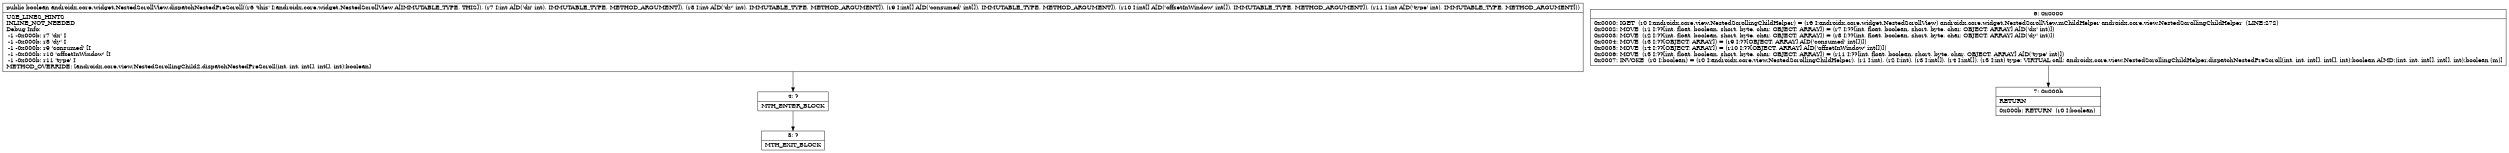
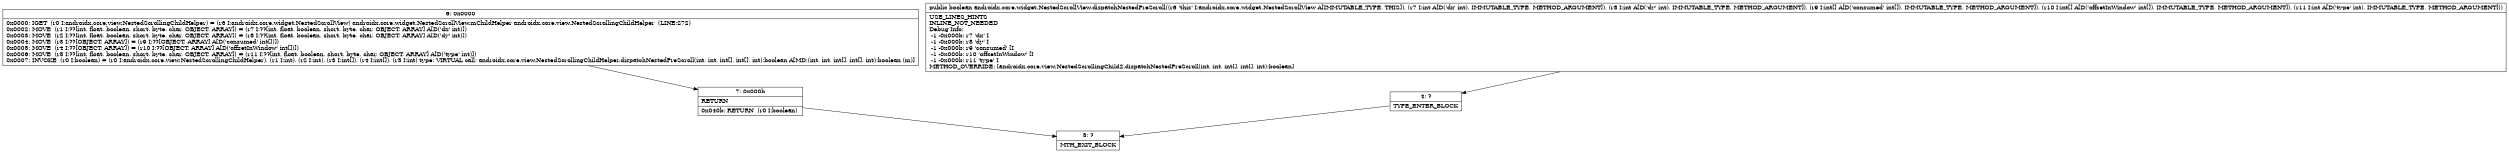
(793, 106) -> (1426, 106)
(2048, 111) -> (750, 111)
none -> (928, 122)
